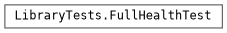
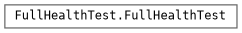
(114, 16) -> (121, 16)
